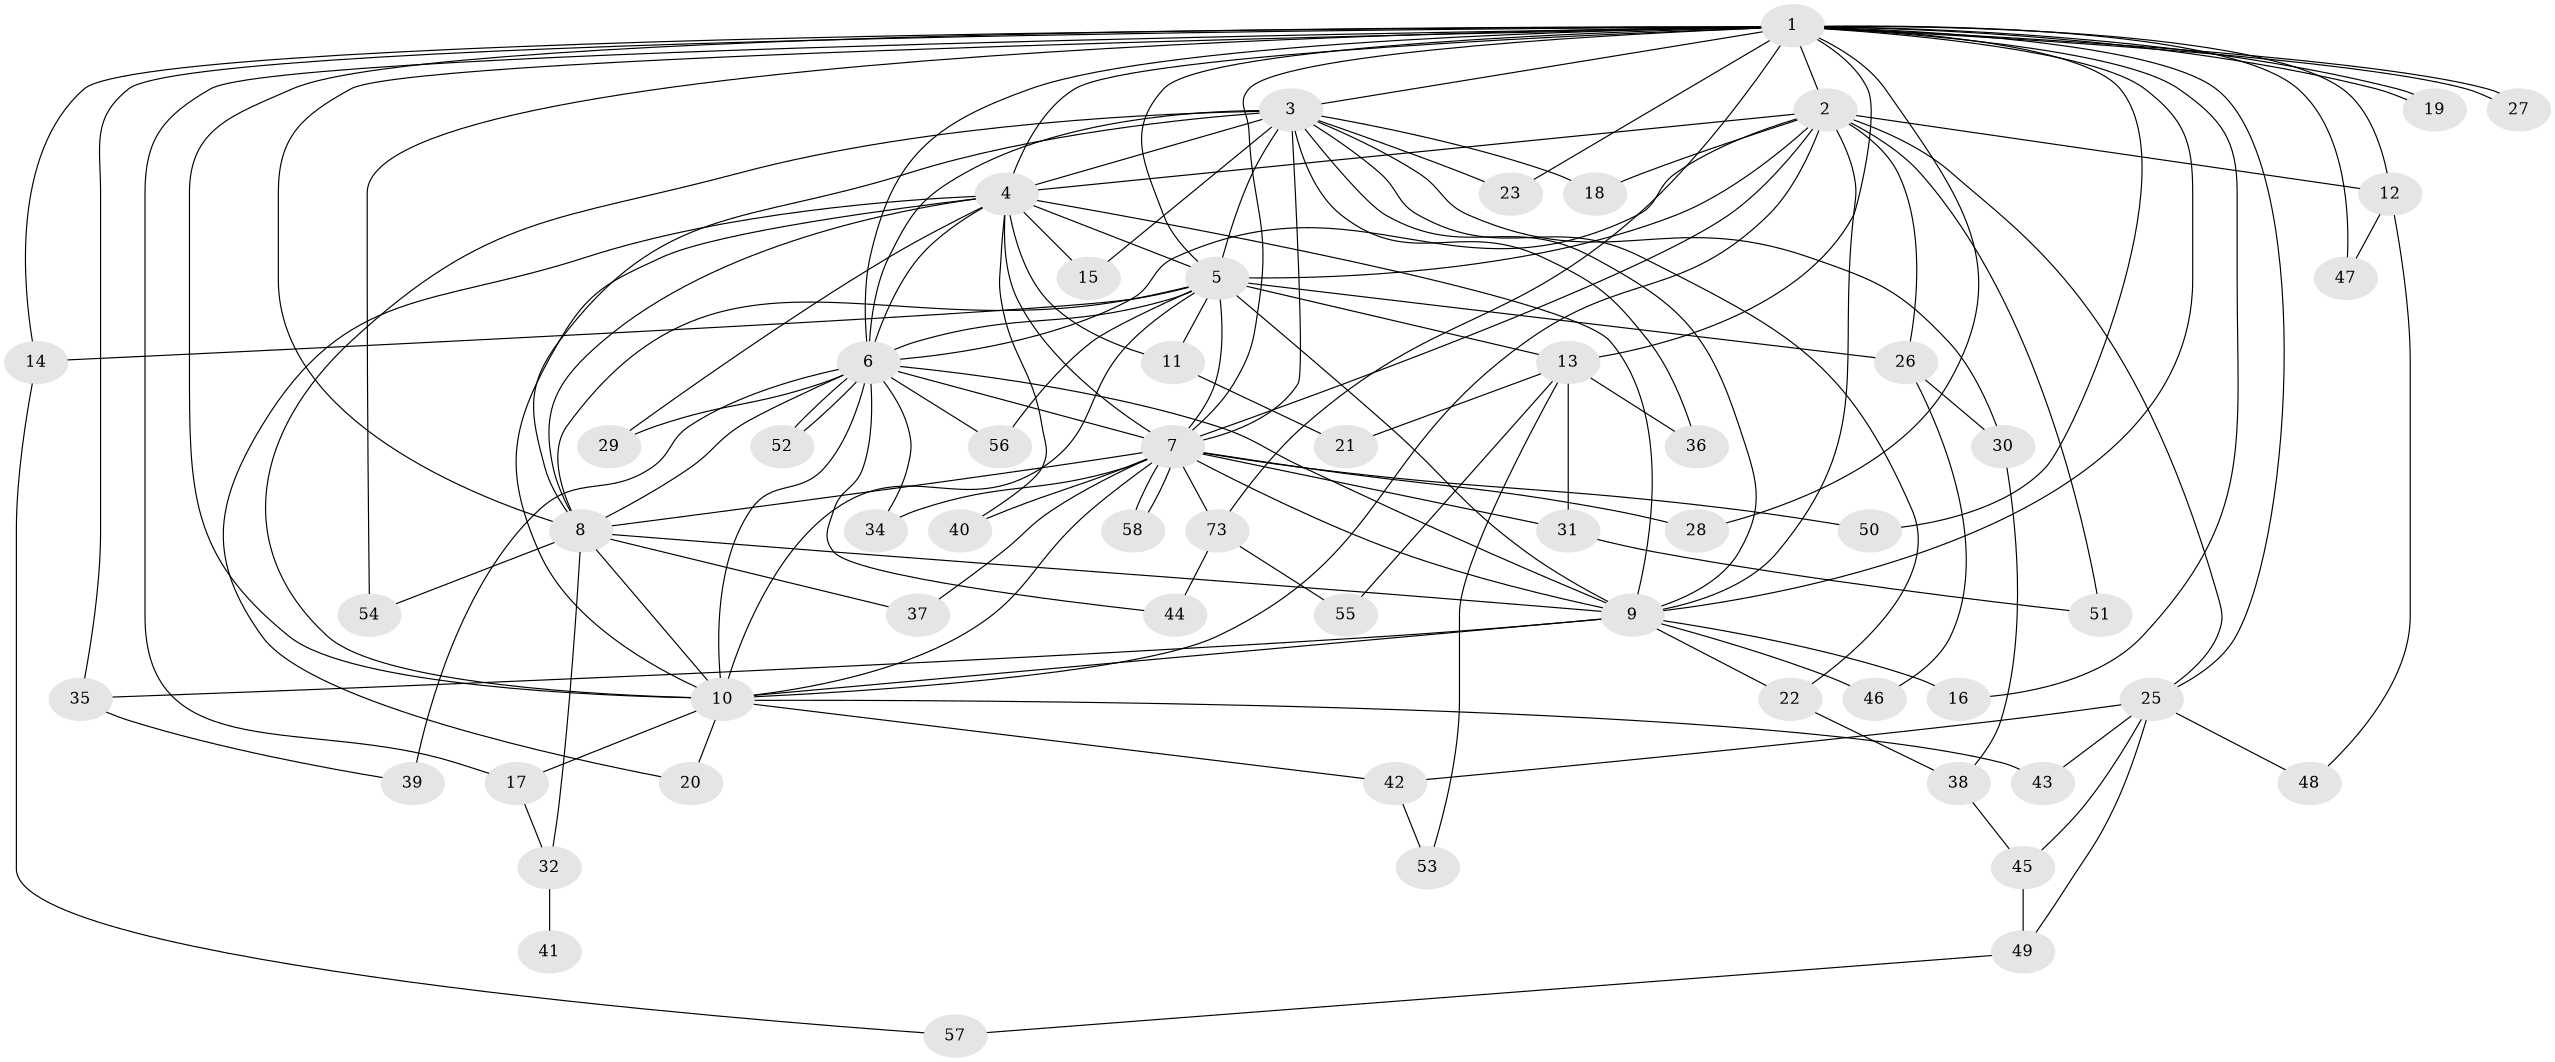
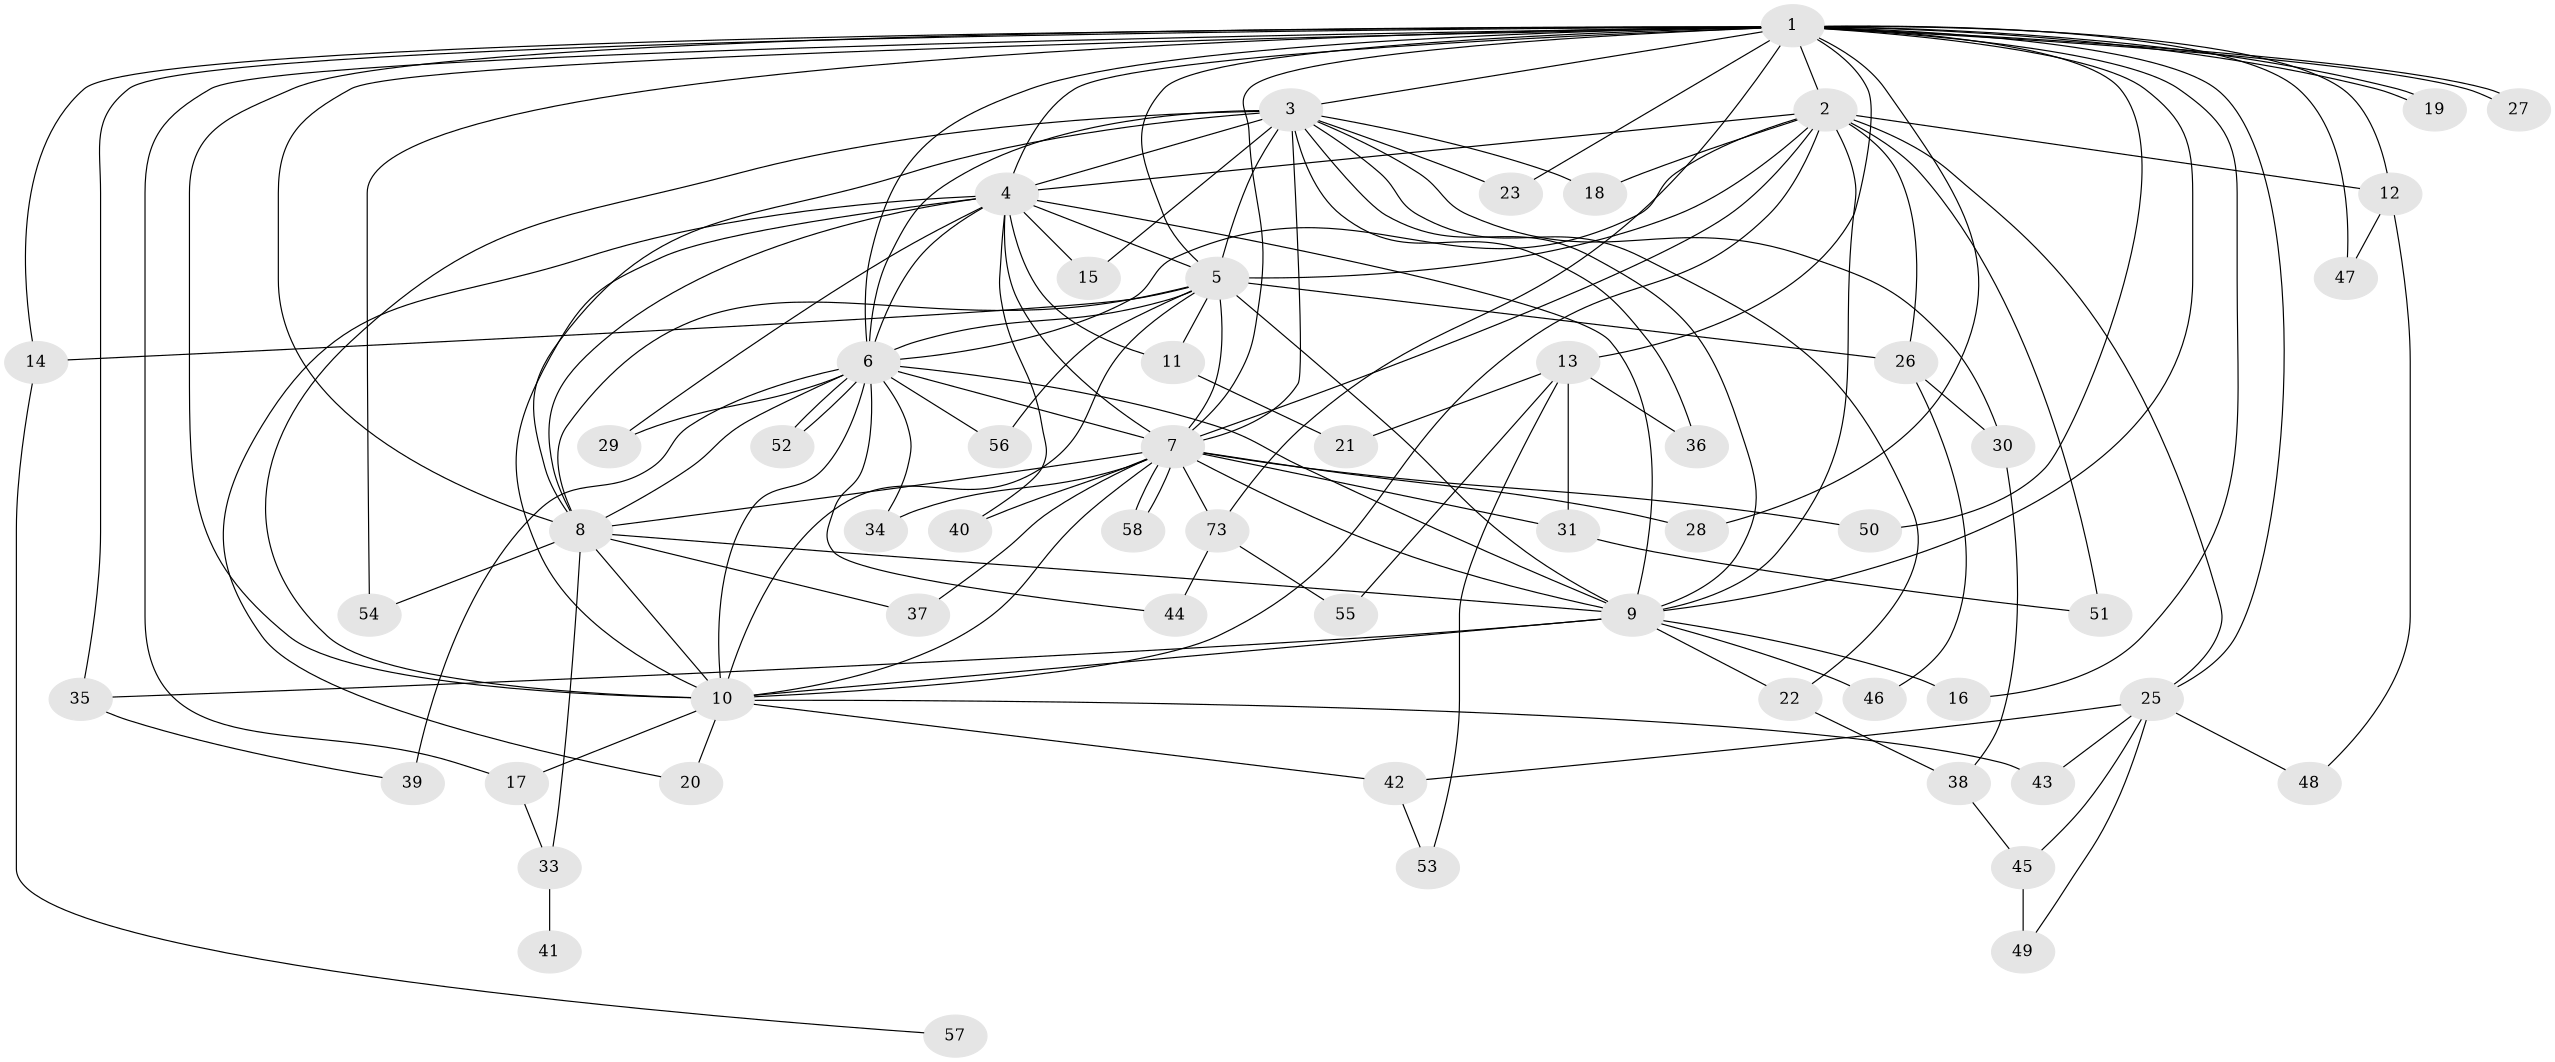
(1393, 320) -> none
(550, 868) -> (550, 868)
(1489, 994) -> none
